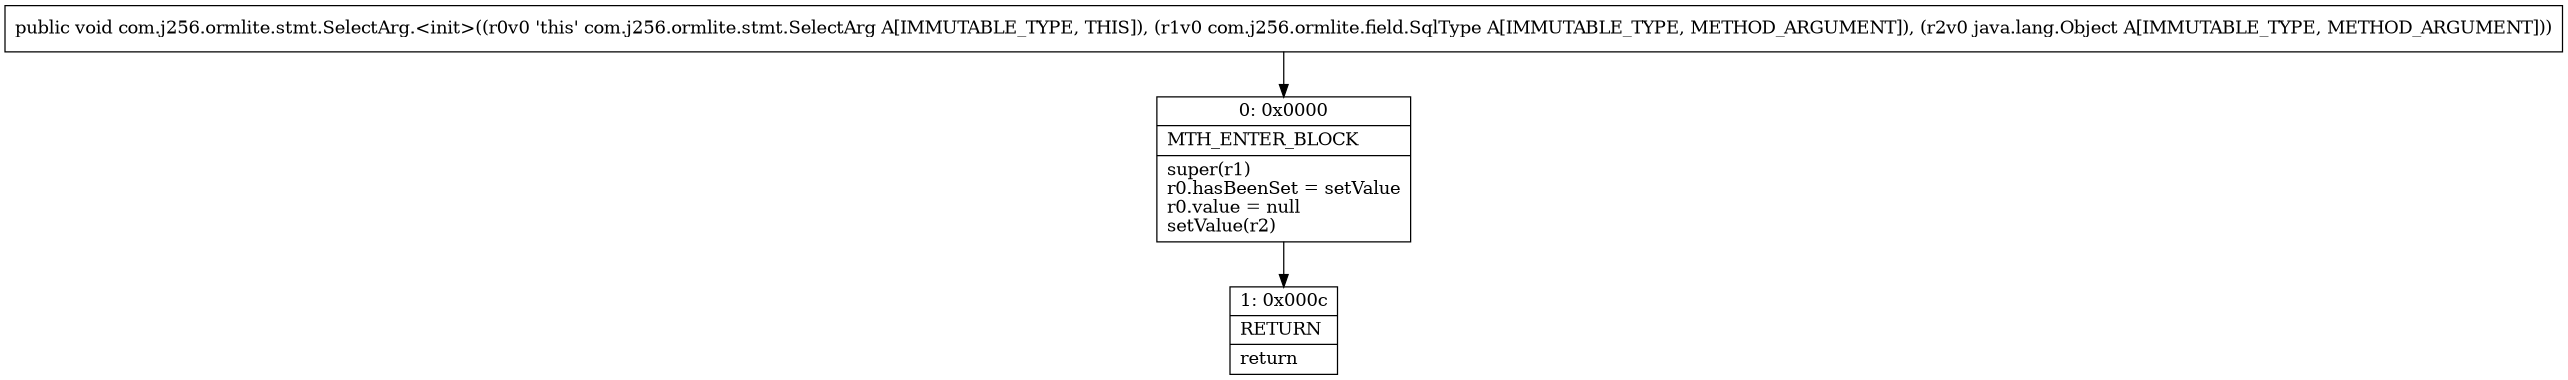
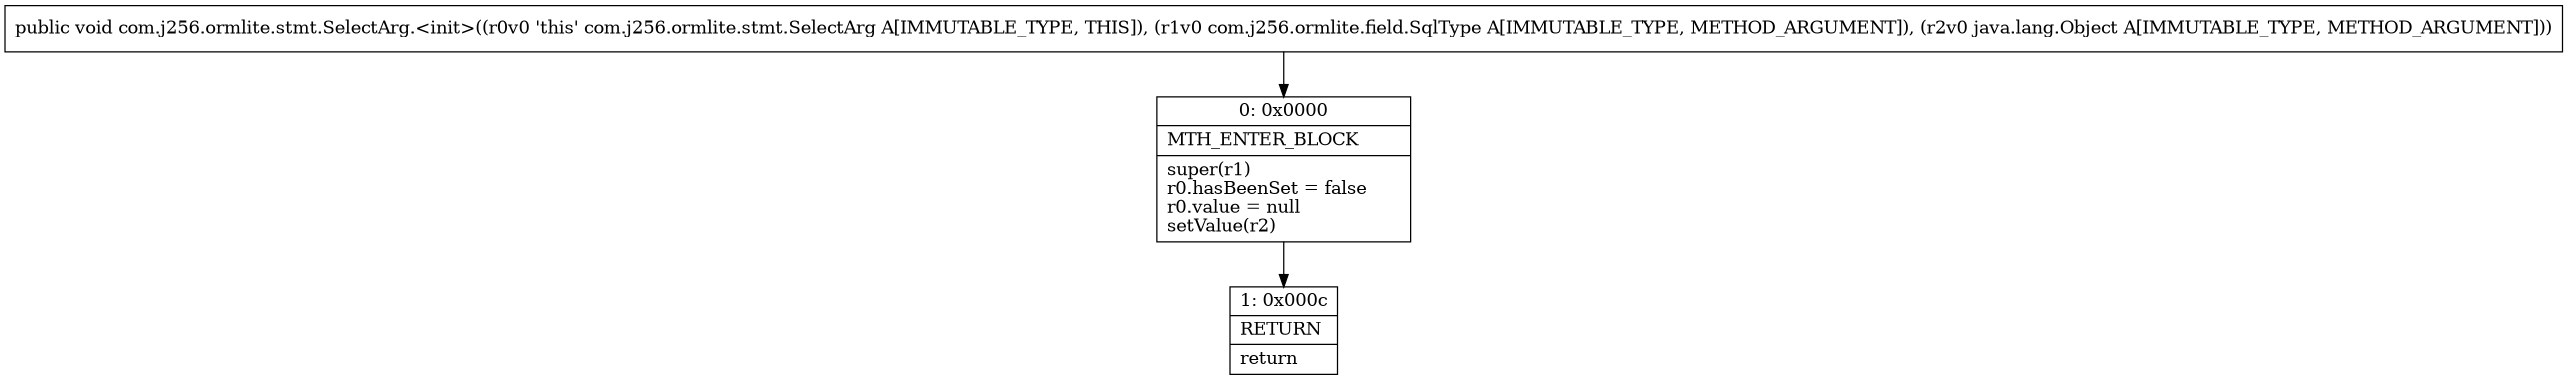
(1284, 189) -> (1267, 189)
